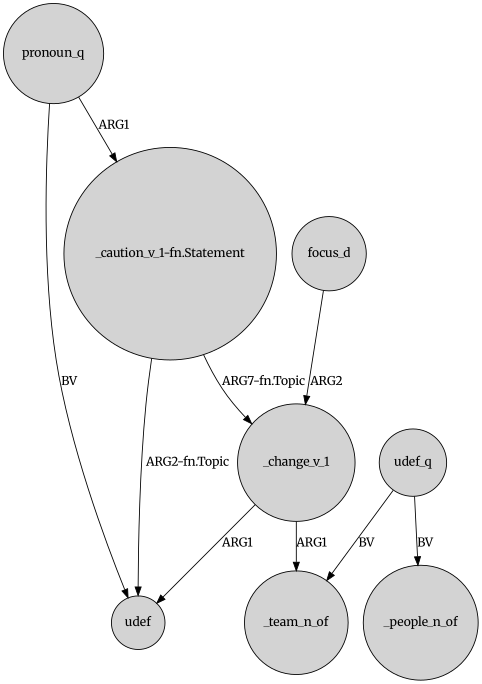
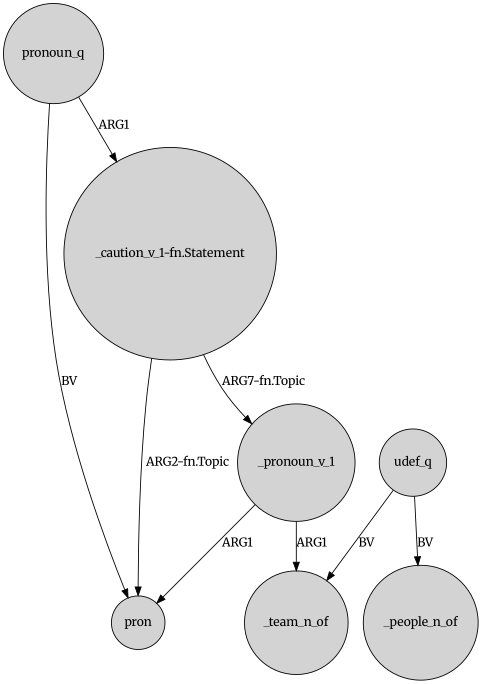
(329, 254) -> none
(296, 463) -> (296, 463)
(138, 623) -> (138, 623)
